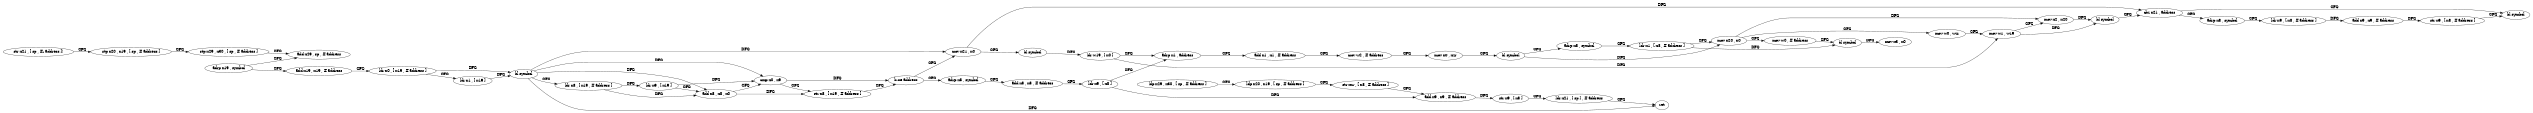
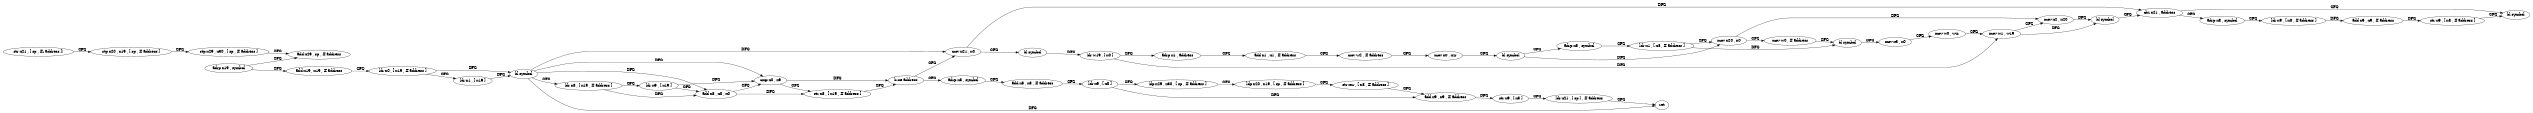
(1834, 31) -> (1919, 38)
(1137, 70) -> (1126, 84)
(631, 84) -> (631, 84)
